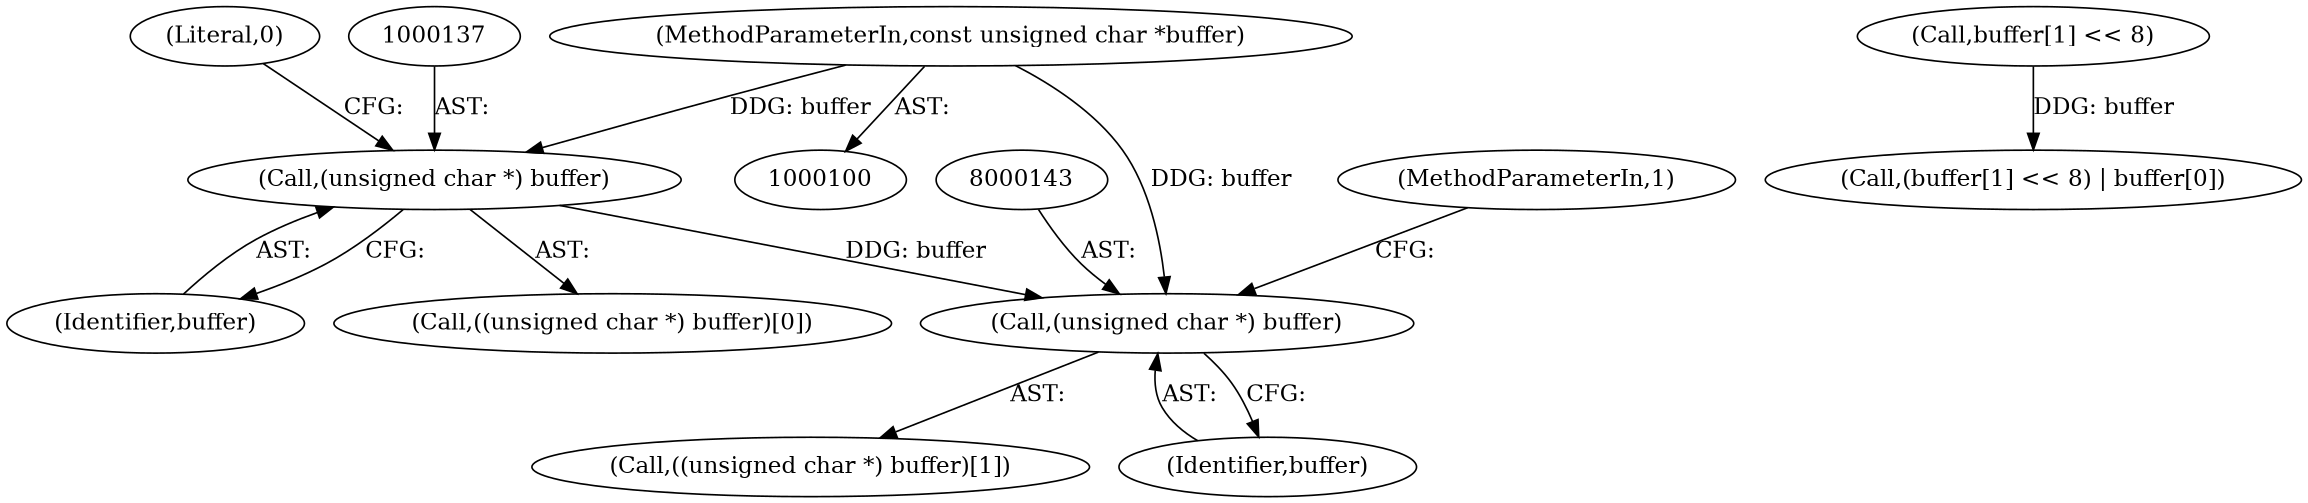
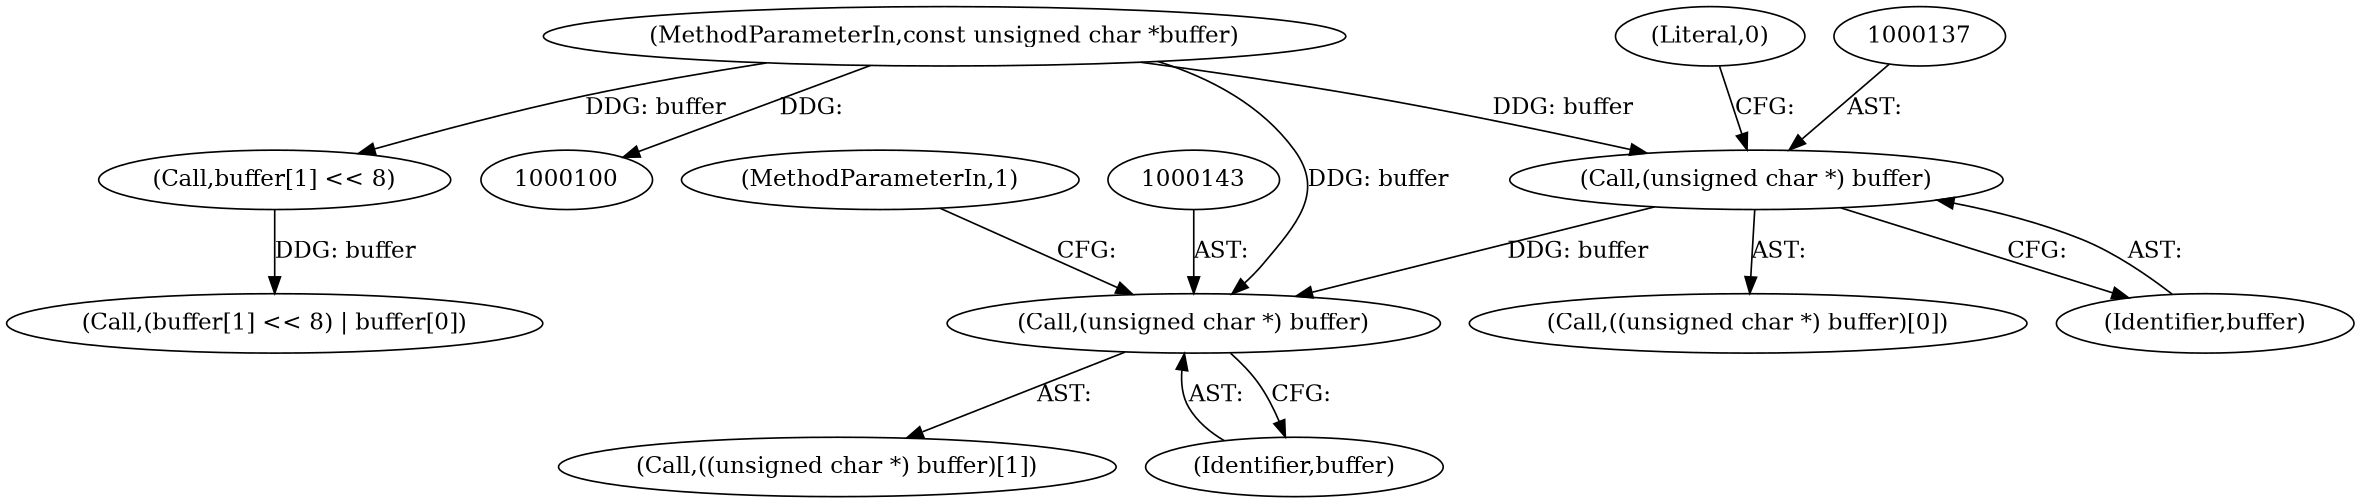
none -> (569, 99)
(926, 108) -> (815, 108)
(1022, 180) -> (1194, 180)
